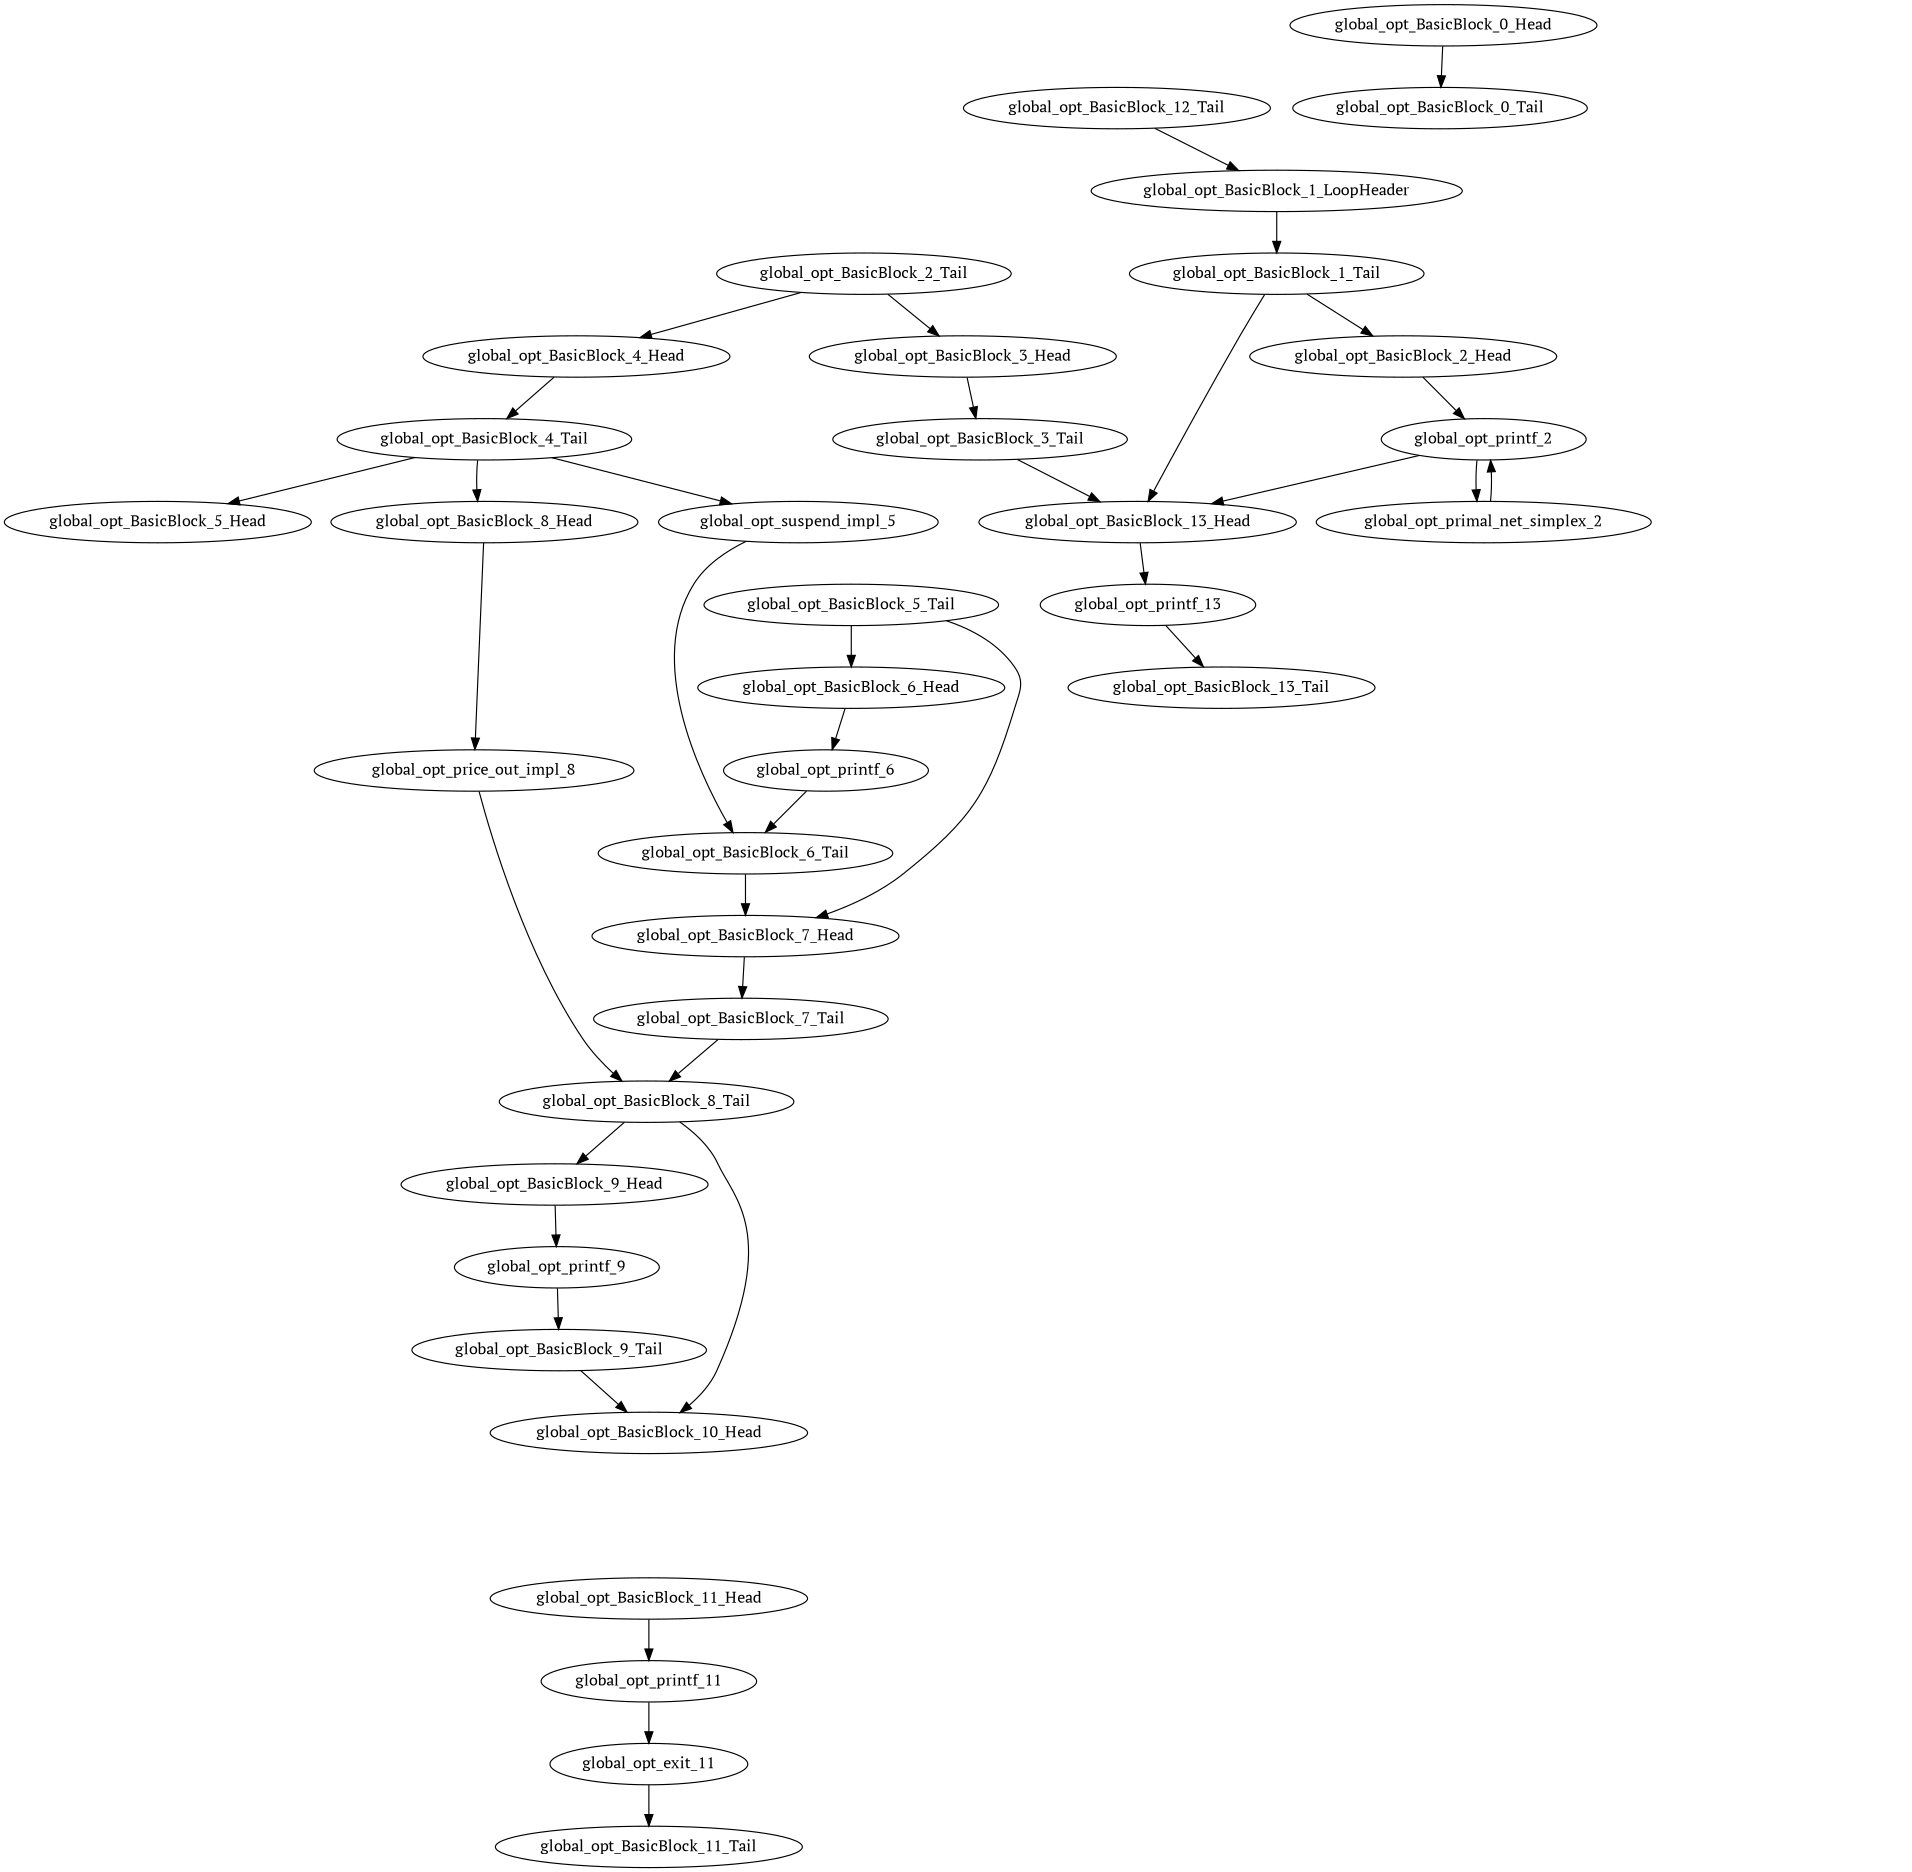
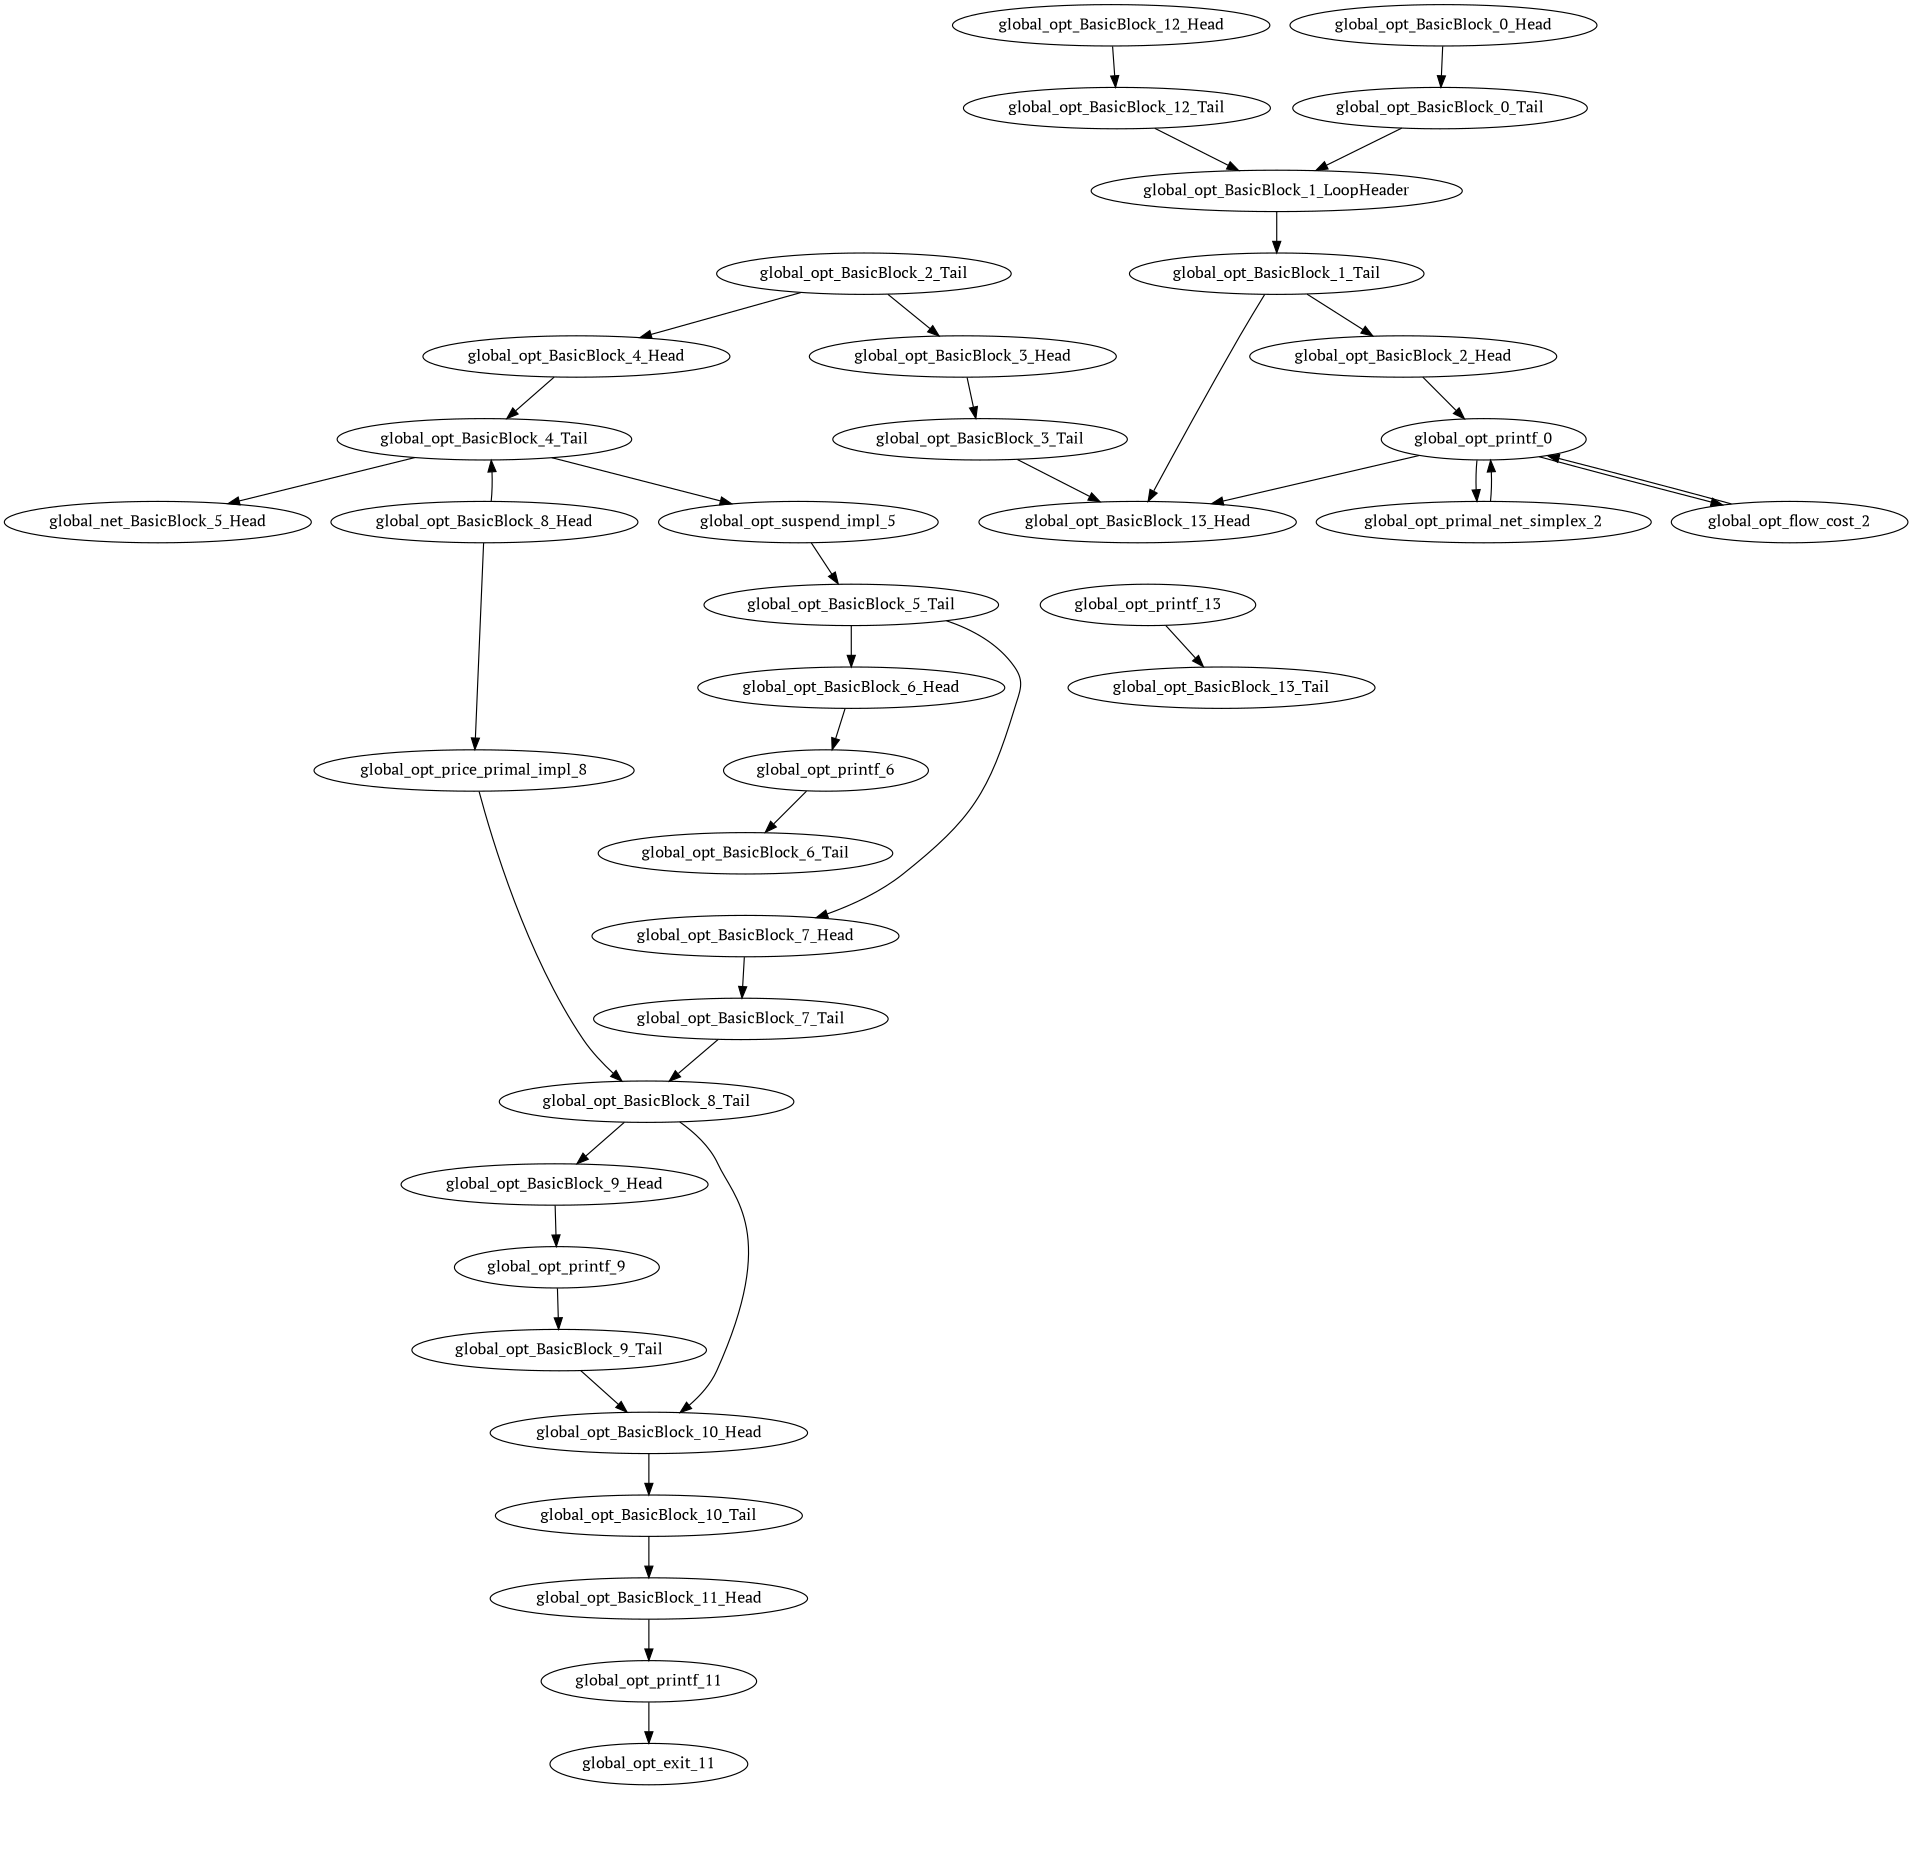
none -> (1111, 25)
none -> (1364, 147)
(1484, 439) -> (1484, 439)
(477, 475) -> (492, 487)
(158, 522) -> (158, 522)
none -> (1790, 522)
(1142, 558) -> none
(675, 672) -> (822, 558)
(474, 770) -> (474, 770)
(745, 889) -> none
none -> (649, 1516)
(649, 1847) -> none
